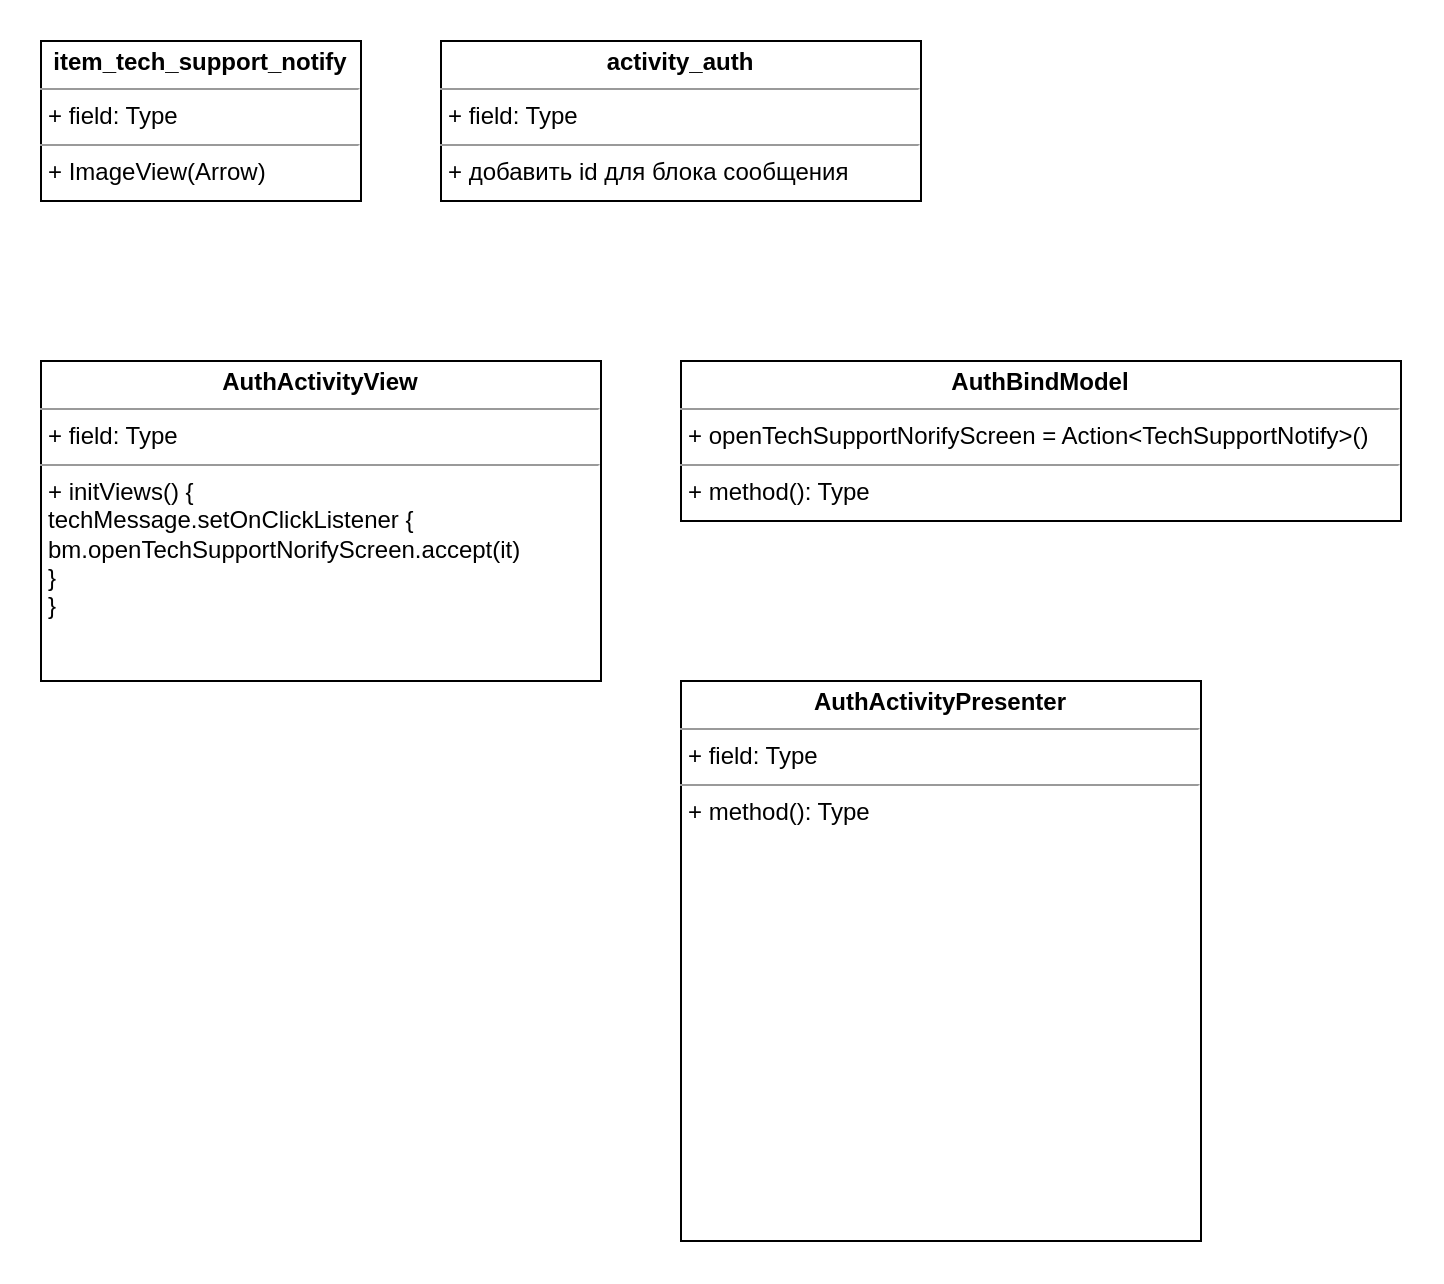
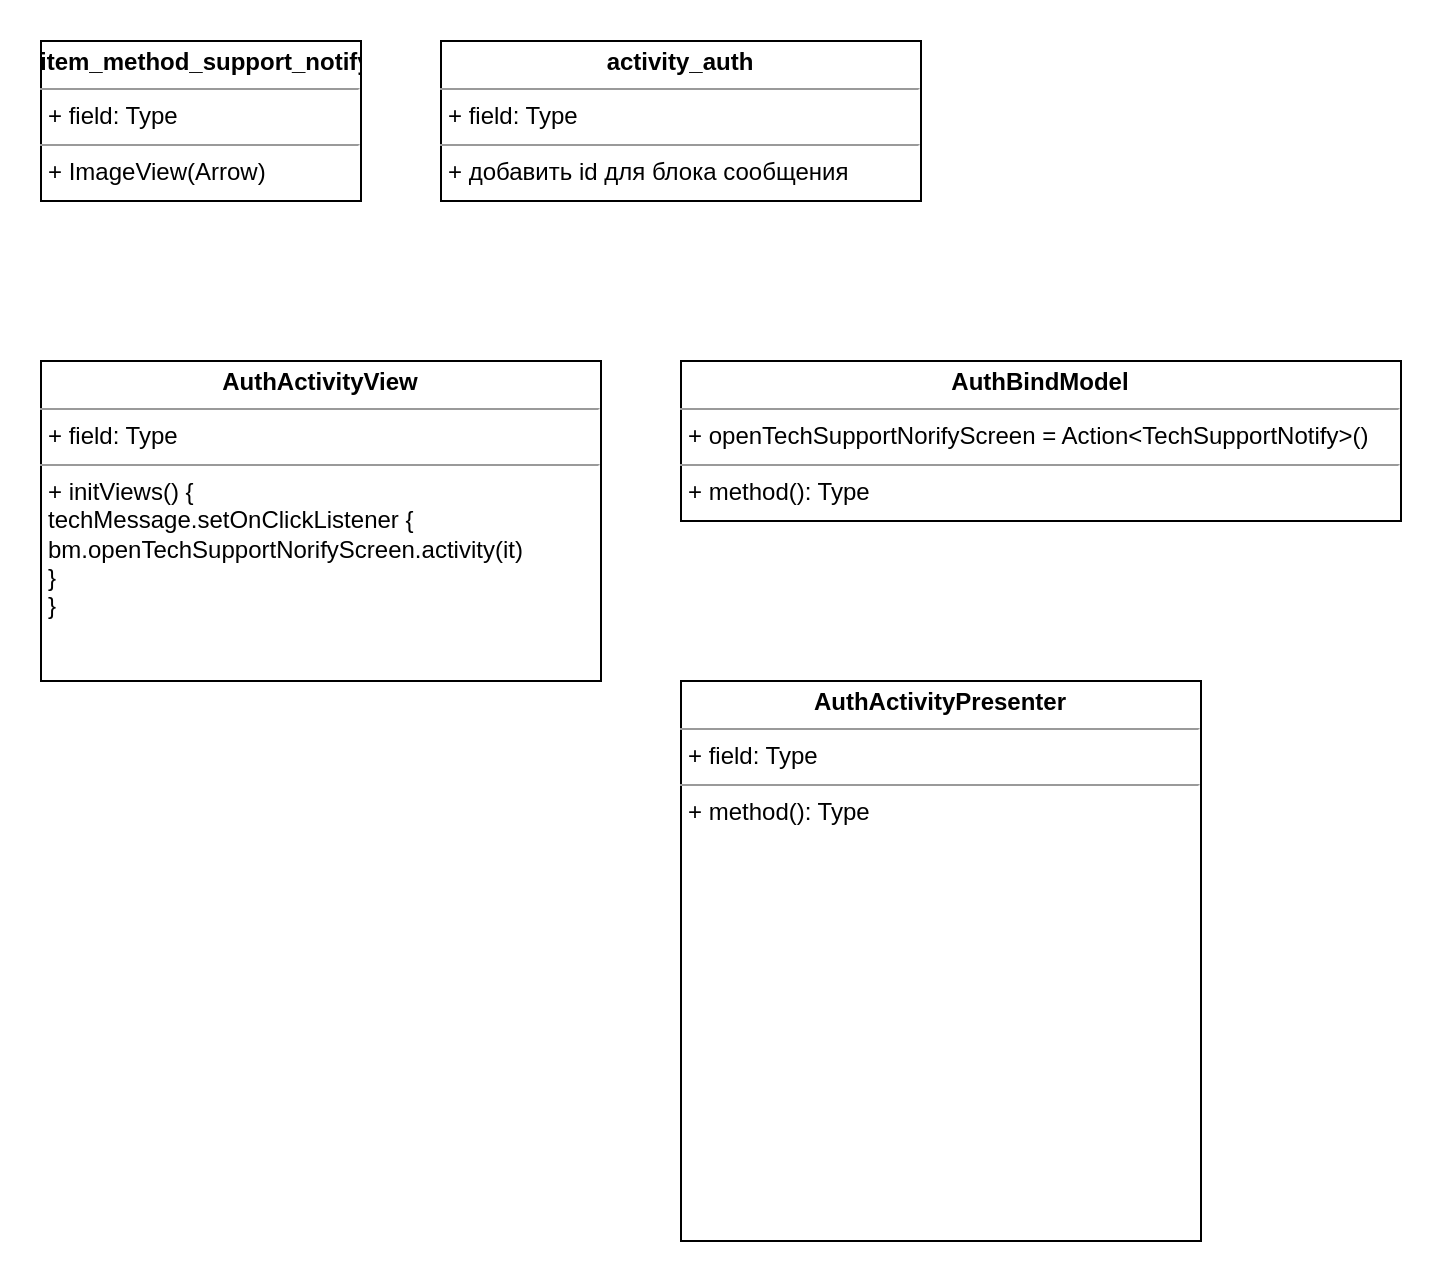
(196, 84) -> (209, 84)
(304, 462) -> (311, 462)
